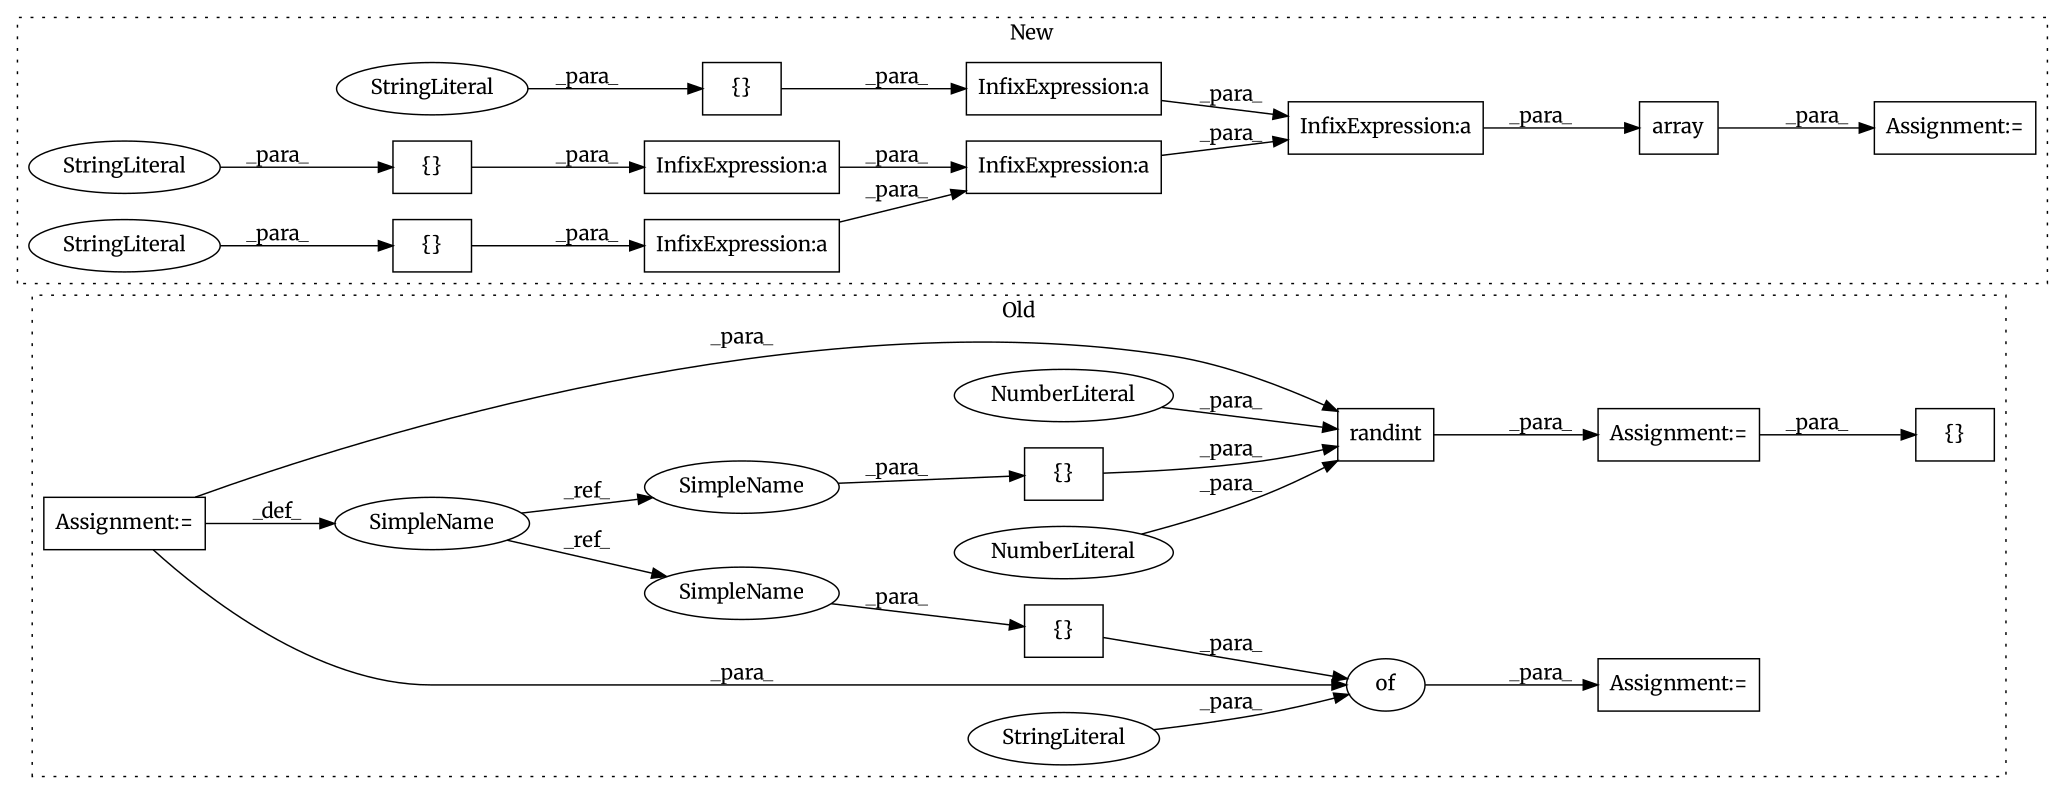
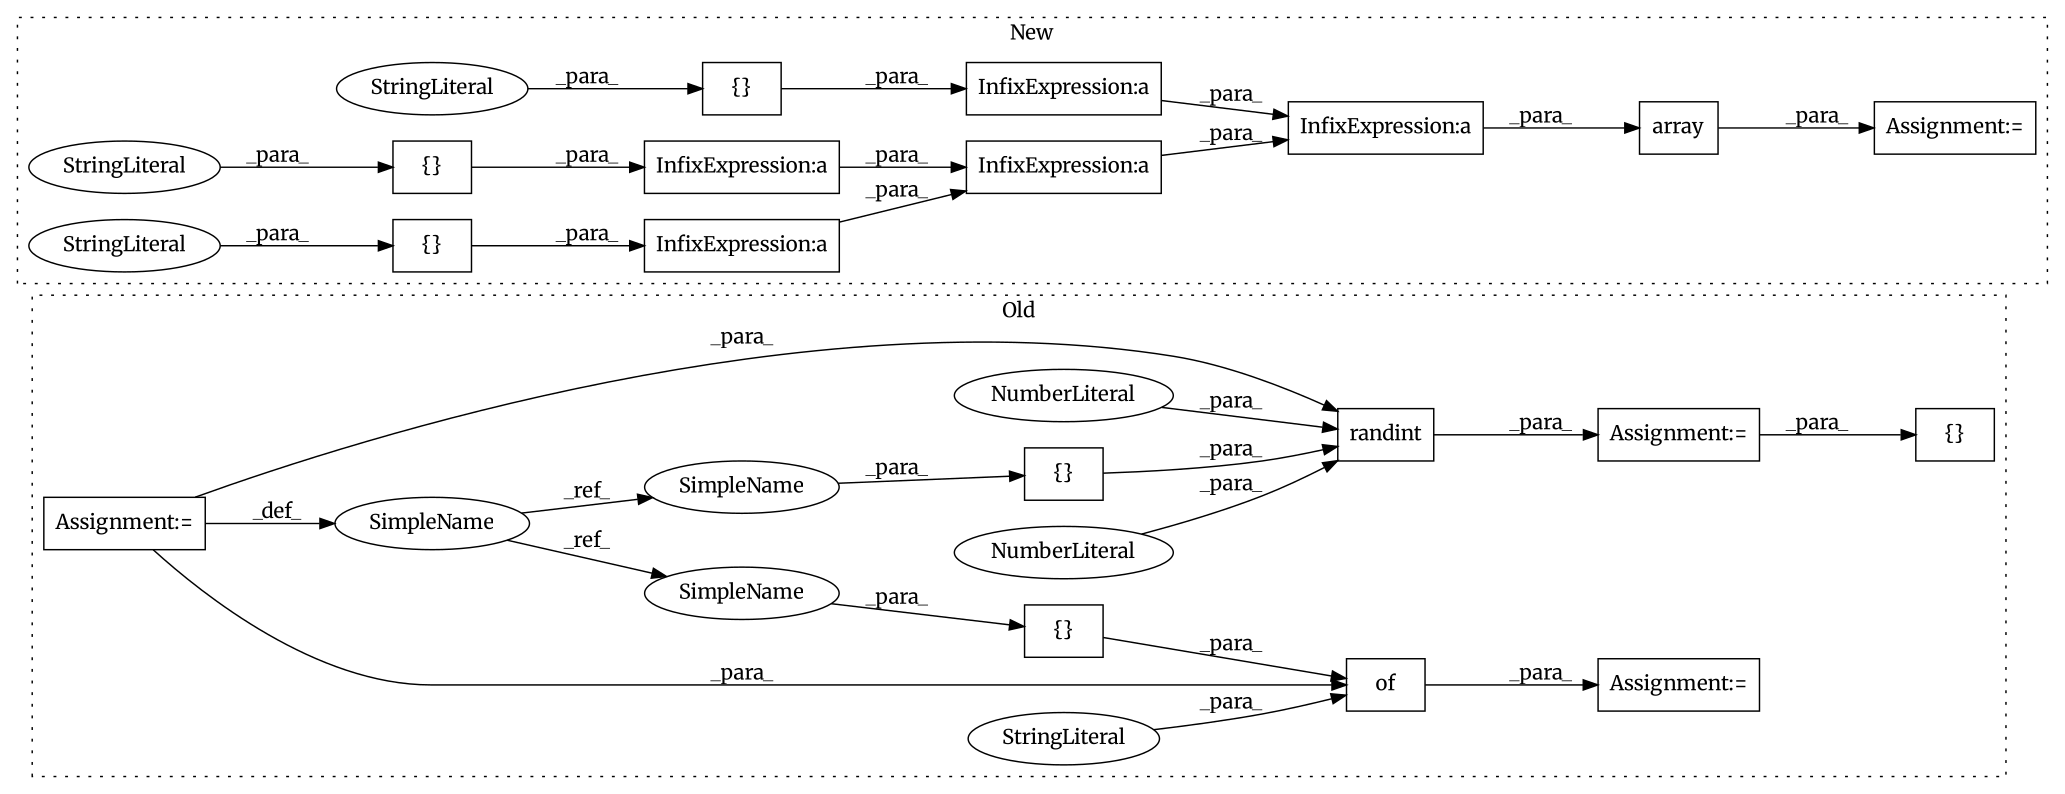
(1386, 685) -> (1386, 685)
